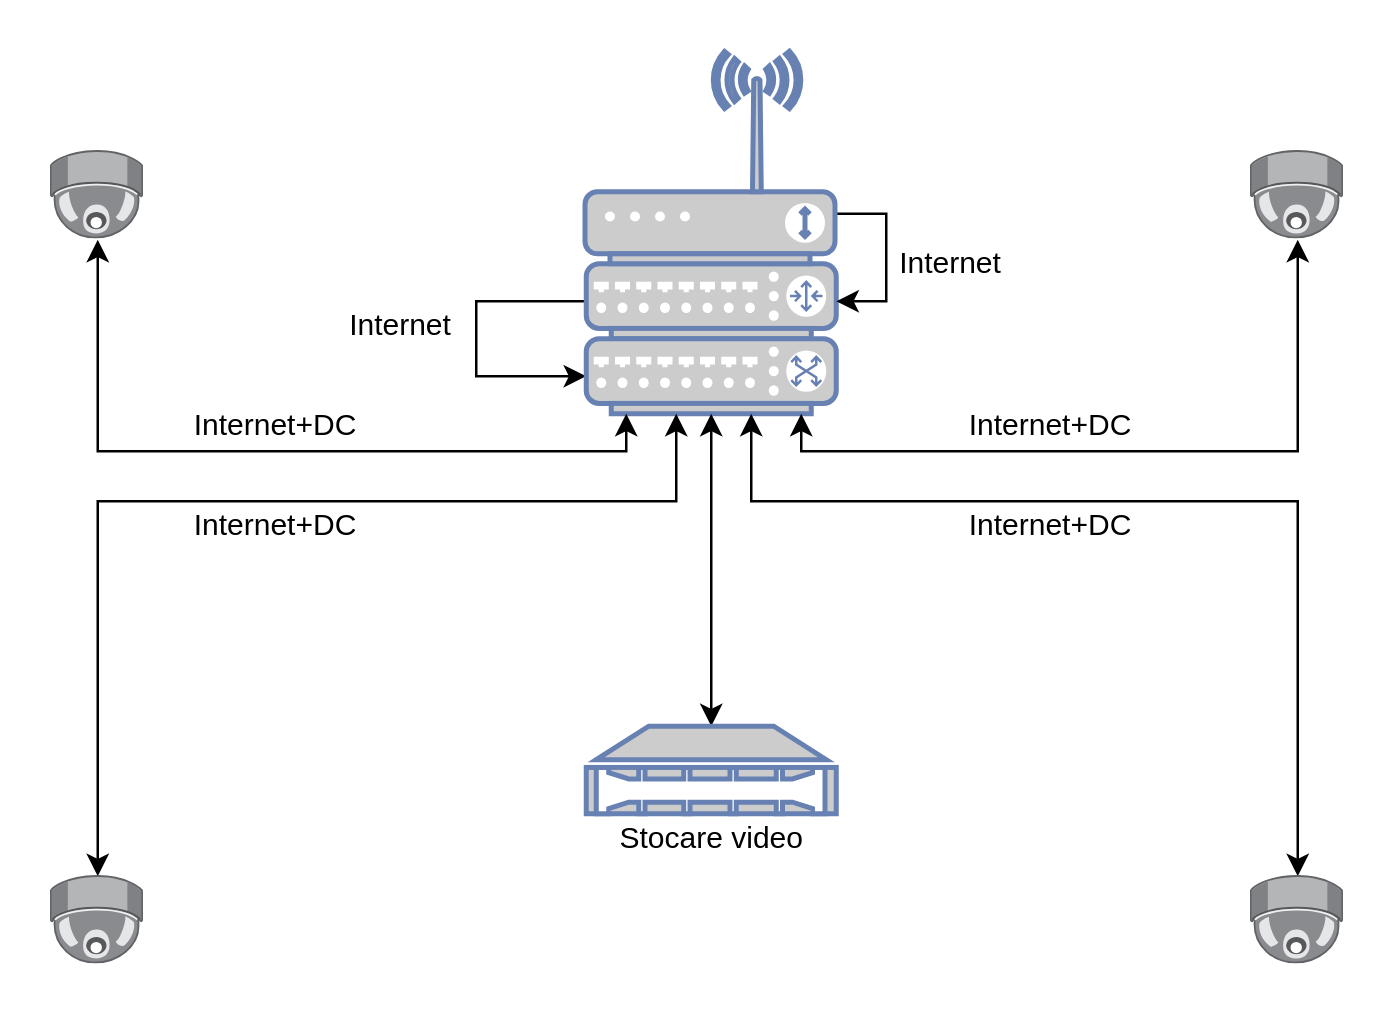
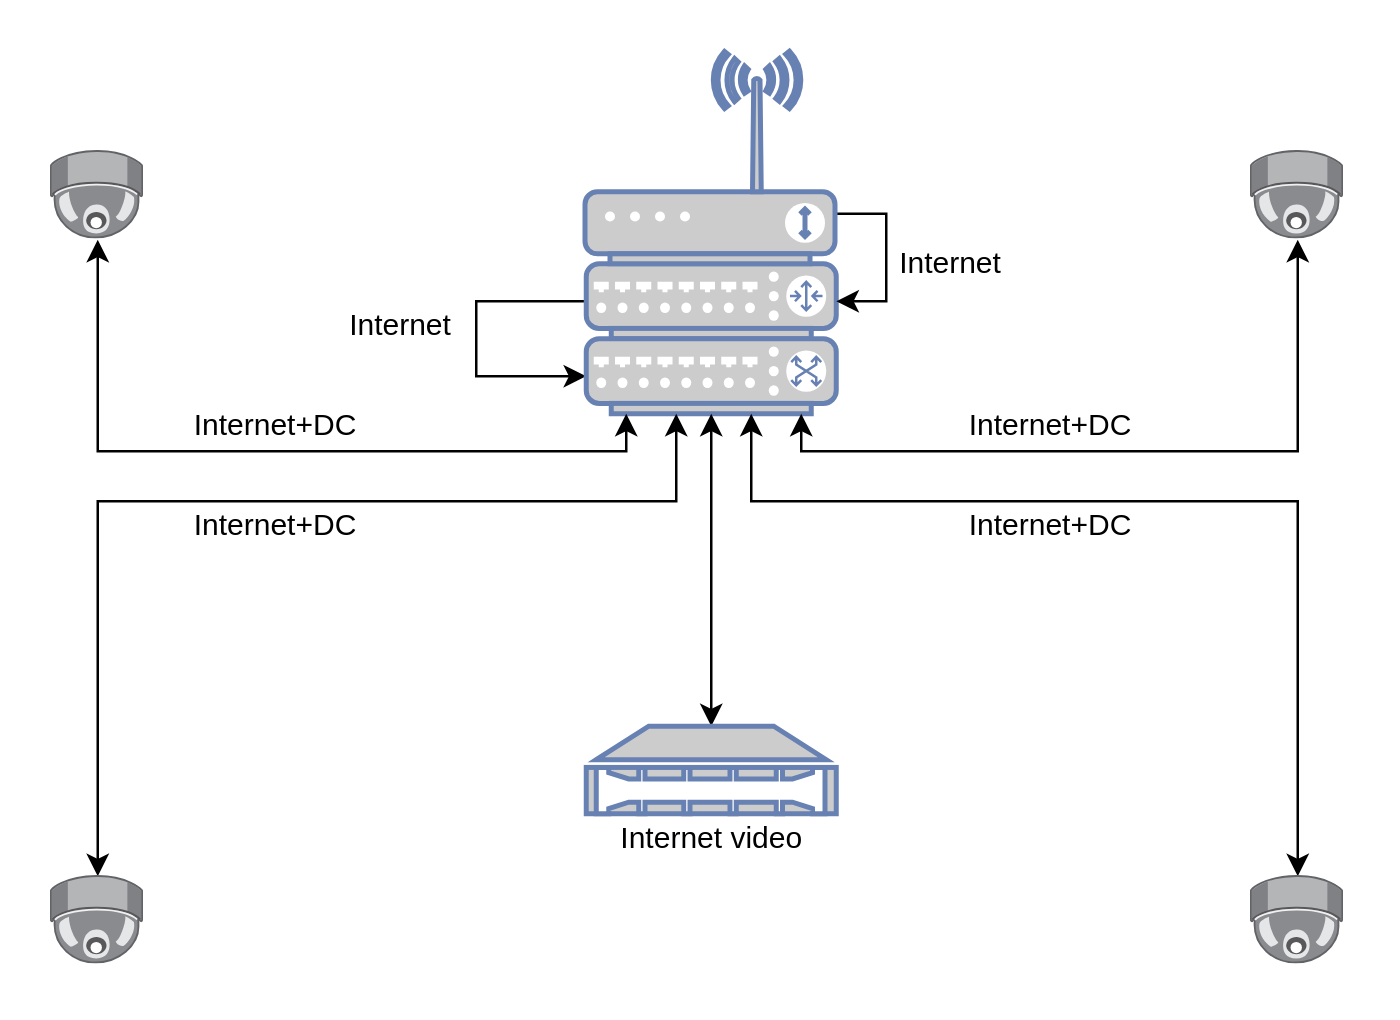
(713, 839) -> (713, 839)
